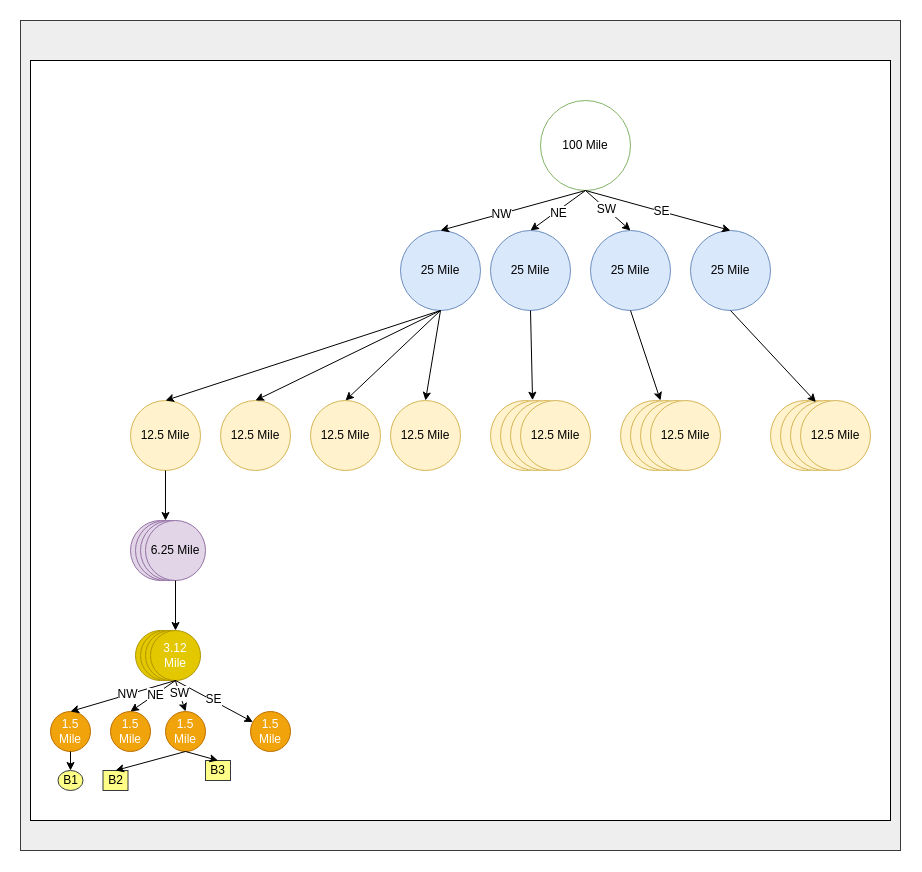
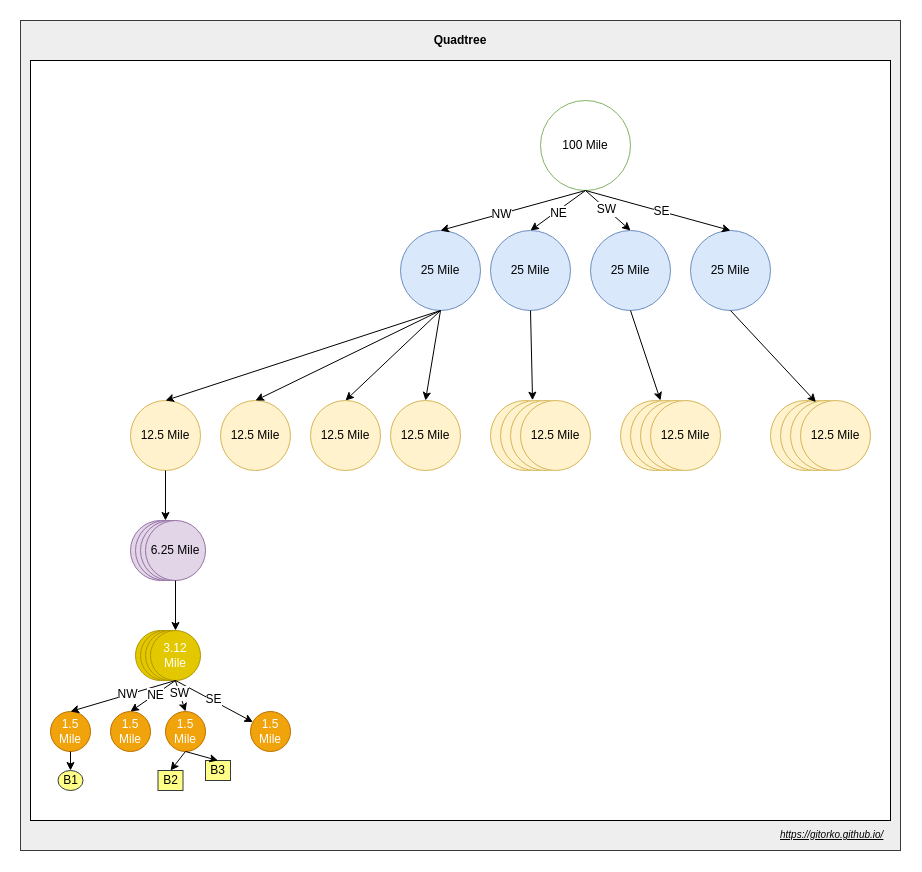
none -> (461, 41)
(116, 781) -> (171, 781)
none -> (833, 836)
